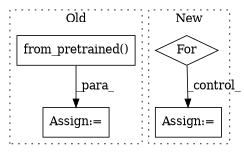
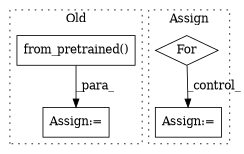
(189, 19) -> (189, 19)
